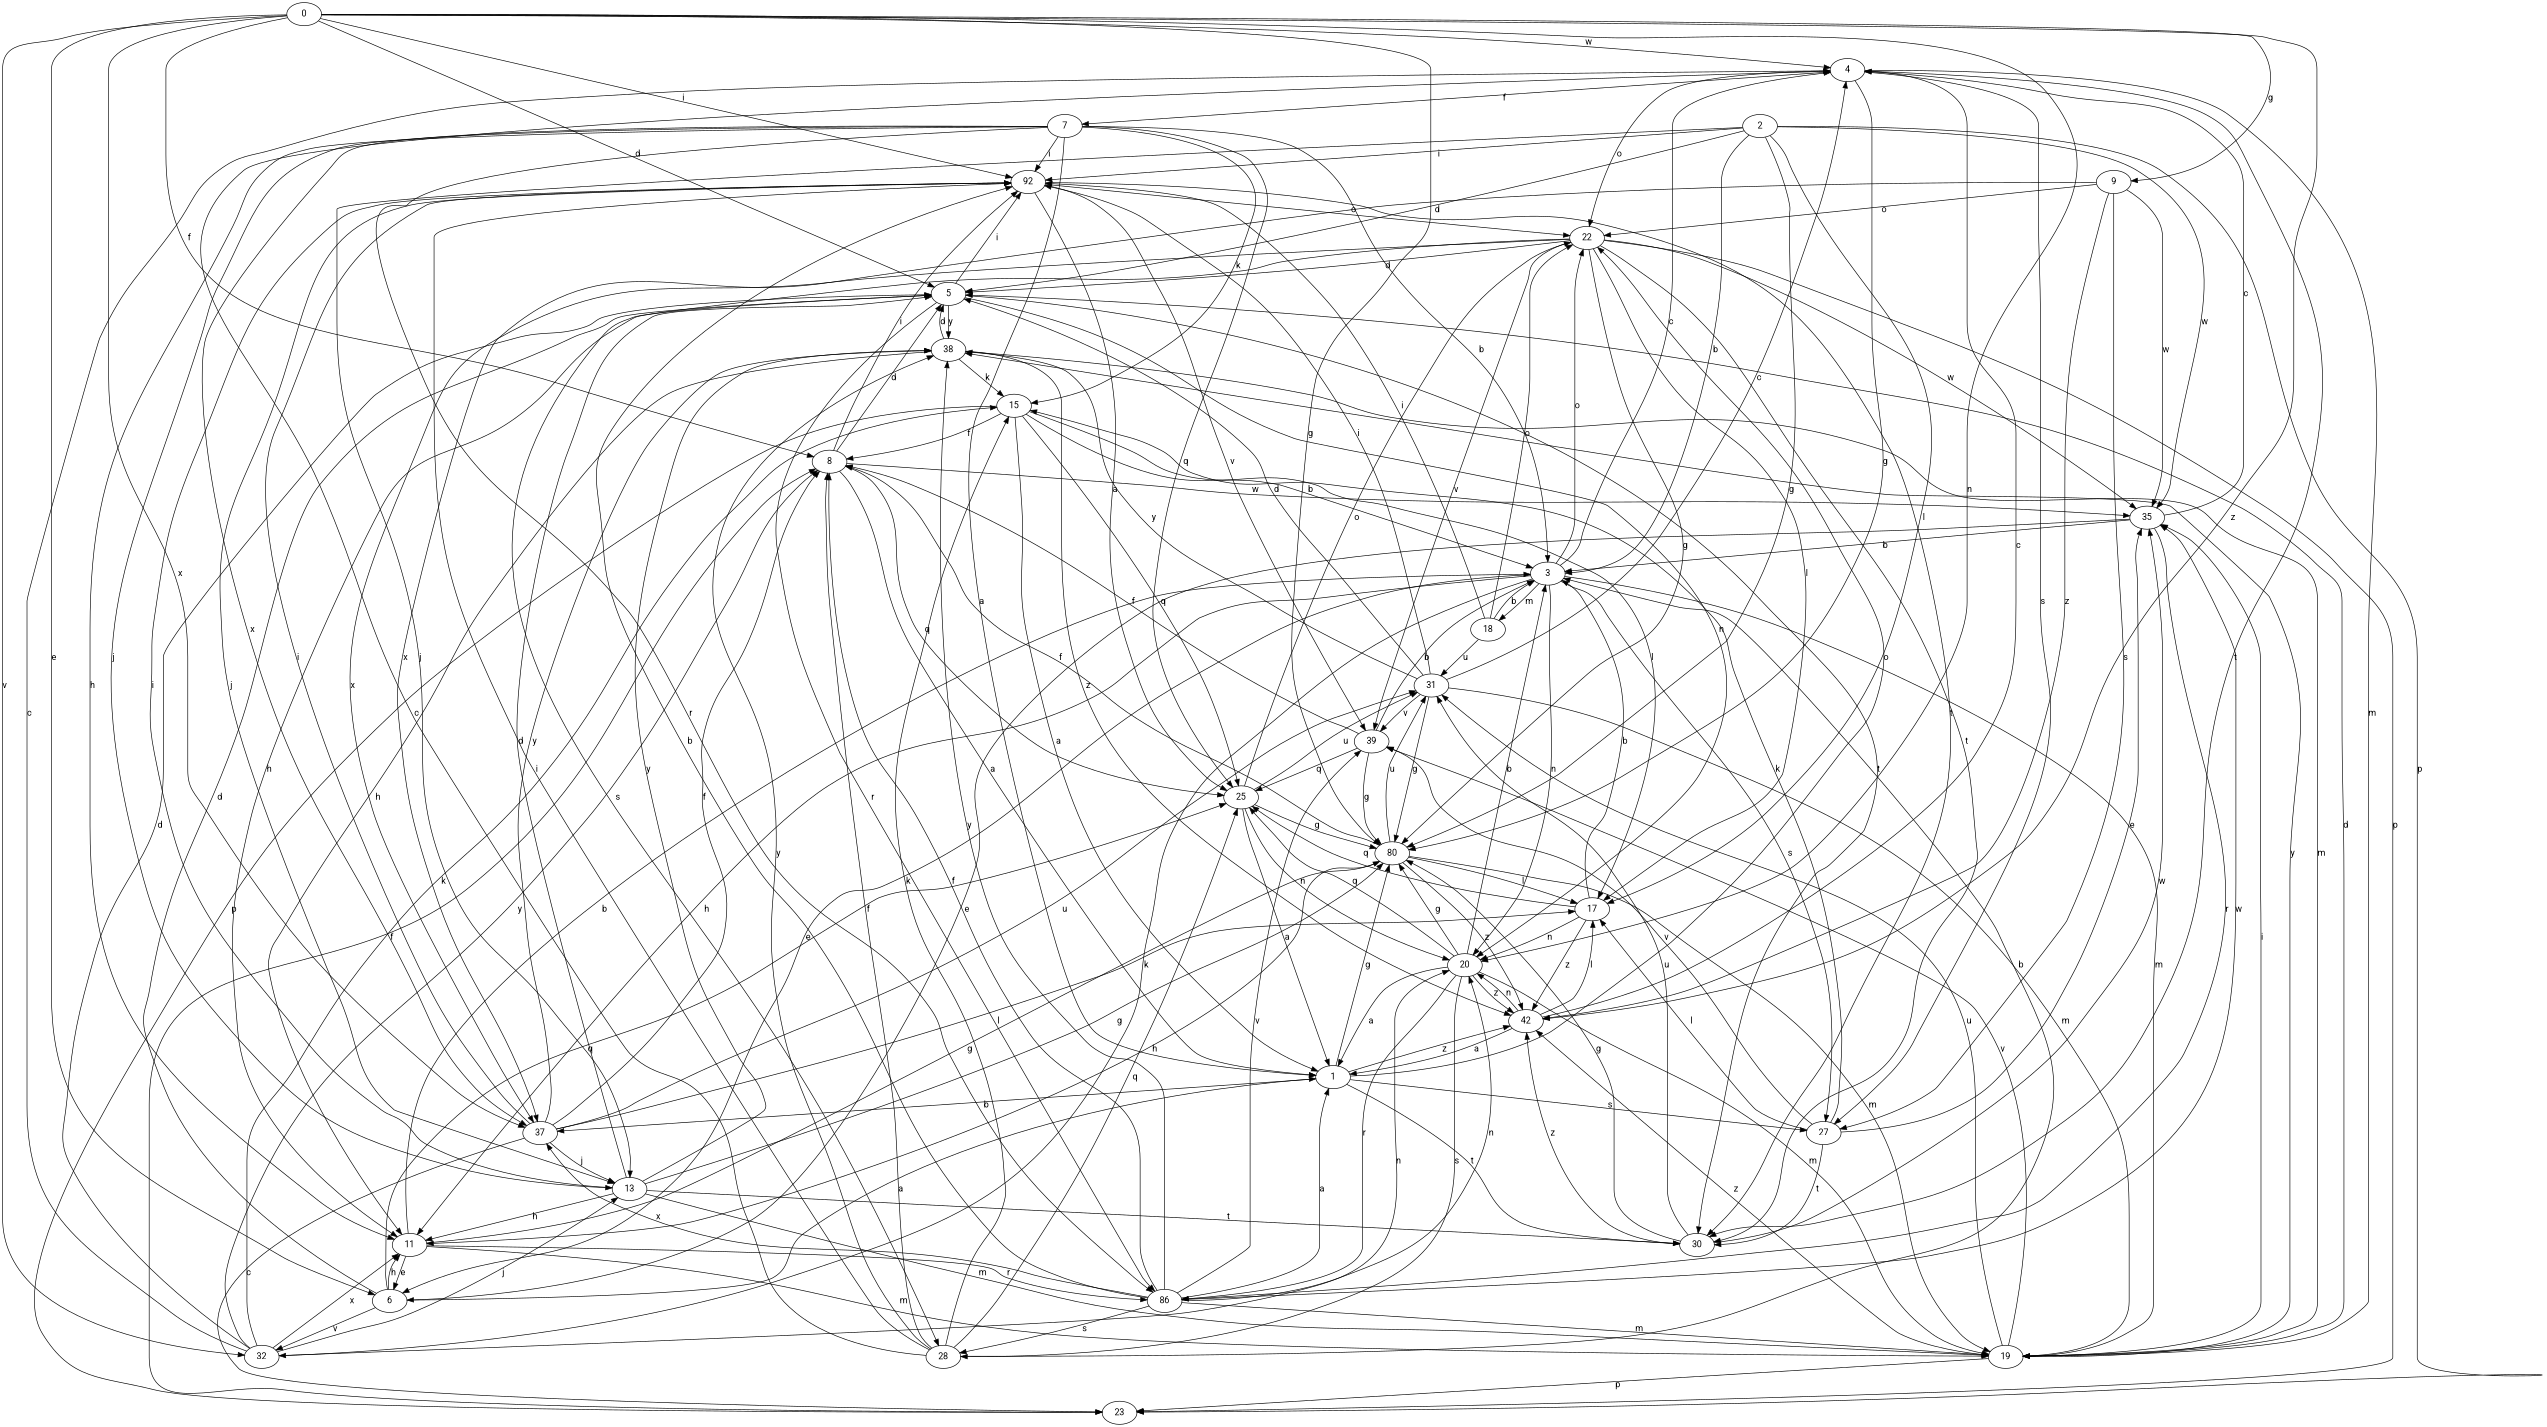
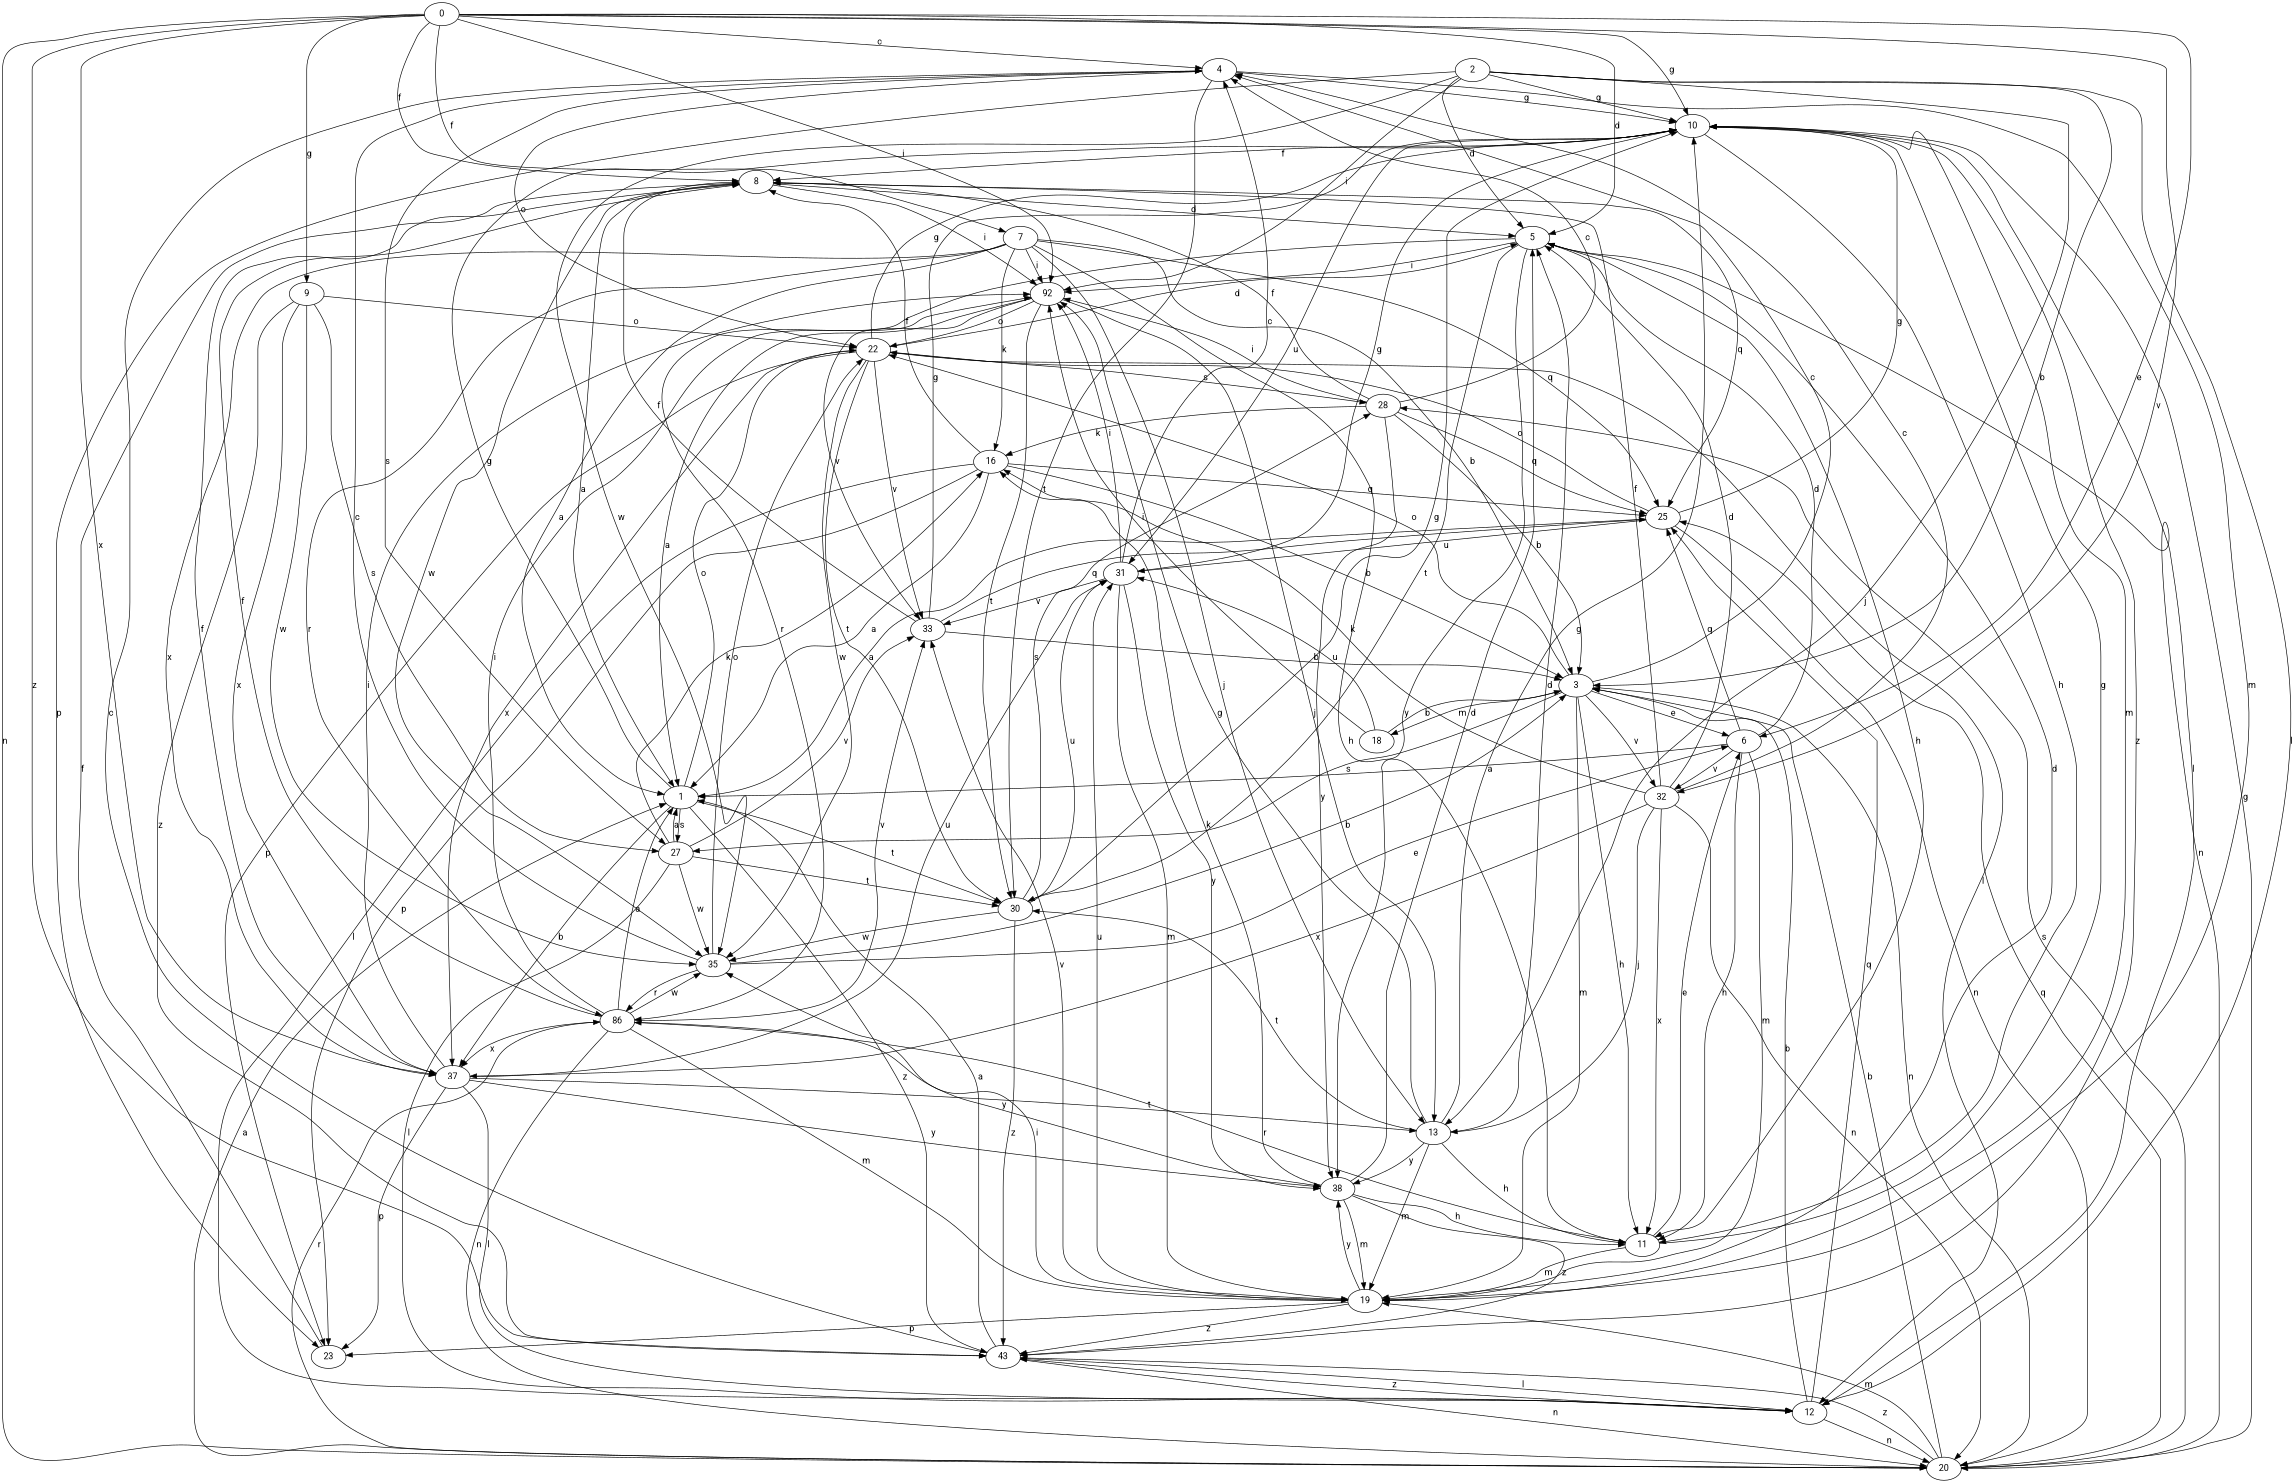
(1589, 42) -> (880, 42)
(1459, 98) -> (786, 171)
(1014, 406) -> (991, 462)
(1527, 417) -> (735, 644)
(1237, 439) -> none
(1112, 499) -> (703, 420)
(153, 685) -> (1220, 713)
(849, 736) -> none
(690, 741) -> (495, 658)
(1372, 741) -> (928, 630)
(2132, 825) -> (701, 909)
none -> (673, 828)
(1392, 853) -> (1693, 126)
(520, 909) -> (1636, 490)
(1592, 909) -> (1810, 1413)
(1146, 965) -> (1636, 741)
none -> (1077, 1007)
(1526, 1021) -> (1003, 1357)
(582, 1161) -> (1149, 1105)
none -> (1755, 1170)
(249, 1273) -> (381, 1217)
(1063, 1330) -> (1087, 573)
